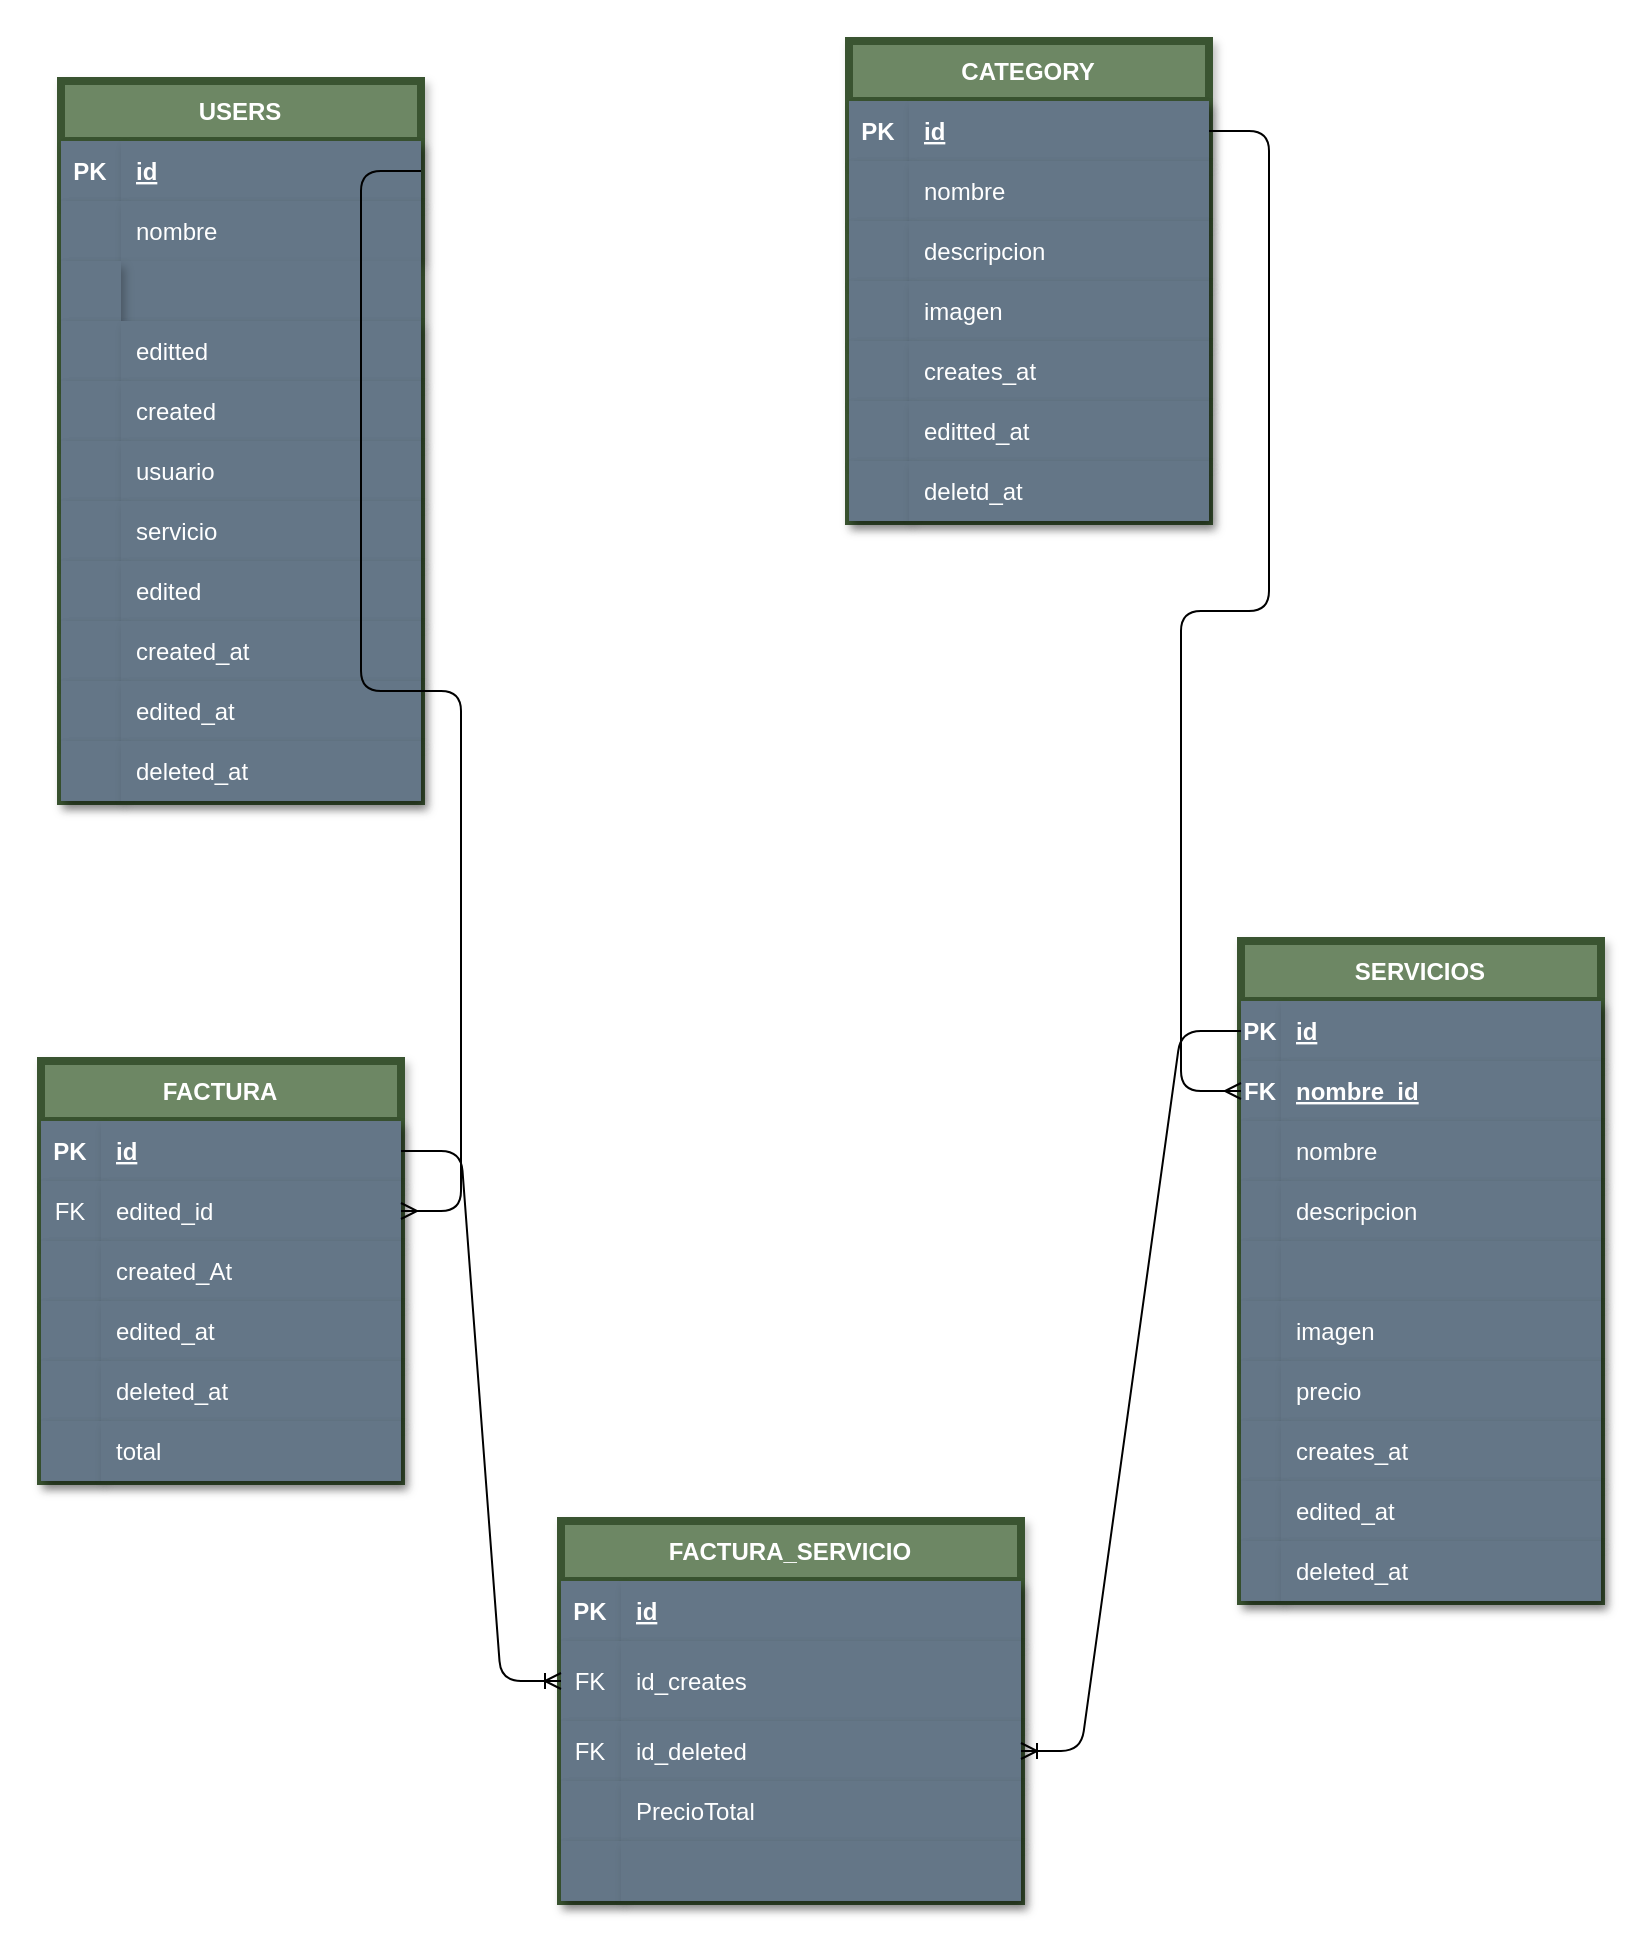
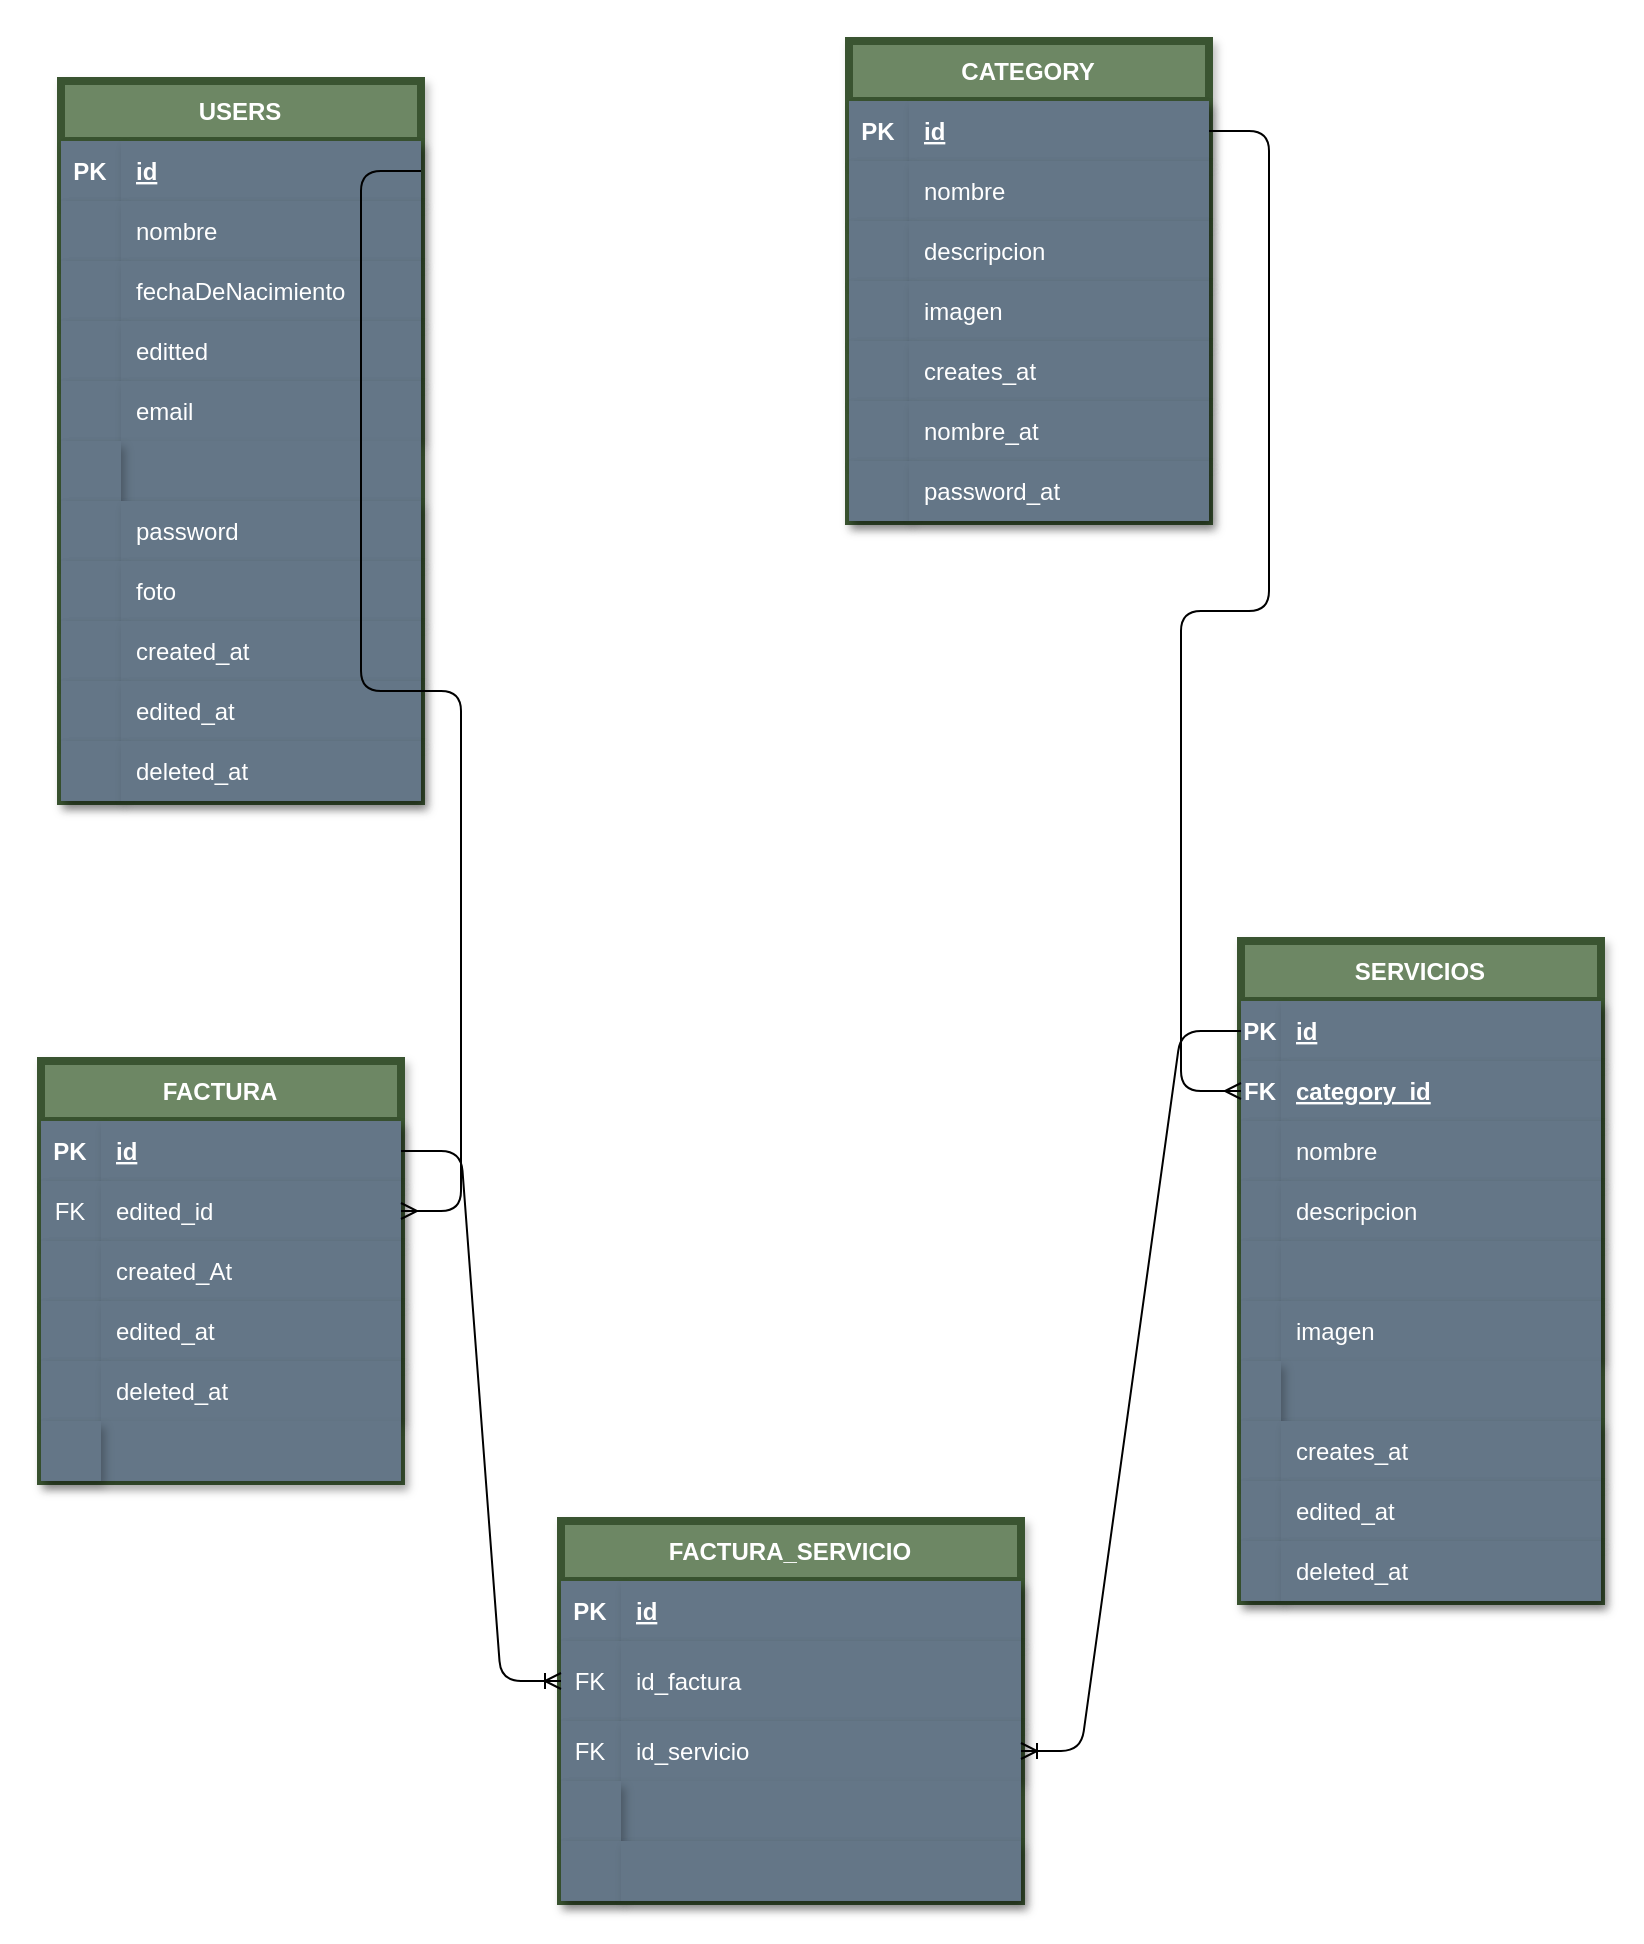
none -> (271, 291)
(183, 412) -> (163, 412)
(988, 432) -> (984, 432)
(271, 471) -> none
(981, 492) -> (998, 492)
(184, 532) -> (190, 532)
(173, 592) -> (163, 592)
(1353, 1092) -> (1367, 1092)
(1441, 1391) -> none
(251, 1451) -> none
(700, 1682) -> (700, 1682)
(697, 1752) -> (701, 1752)
(821, 1811) -> none
